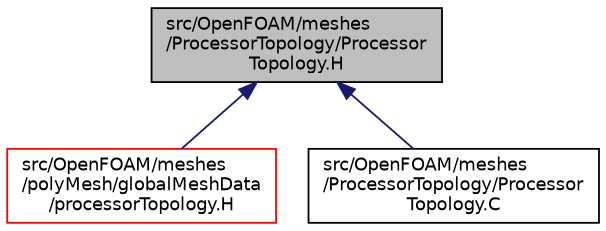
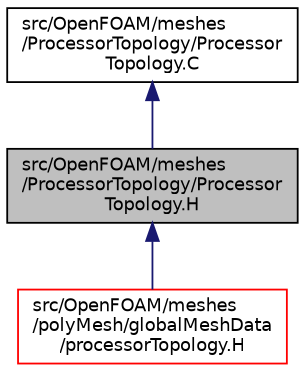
(382, 122) -> (152, 125)
